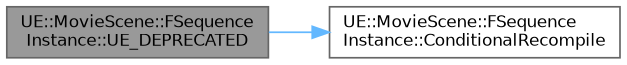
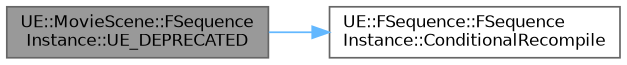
(475, 32) -> (475, 32)
